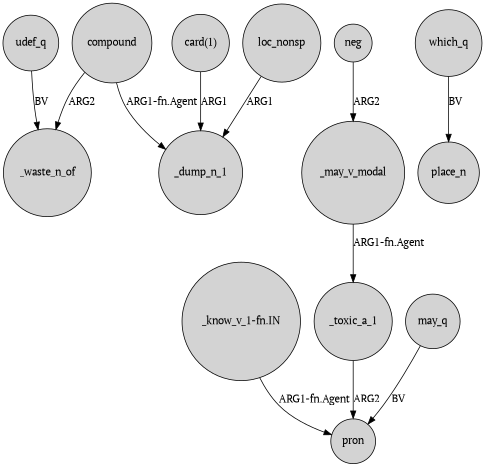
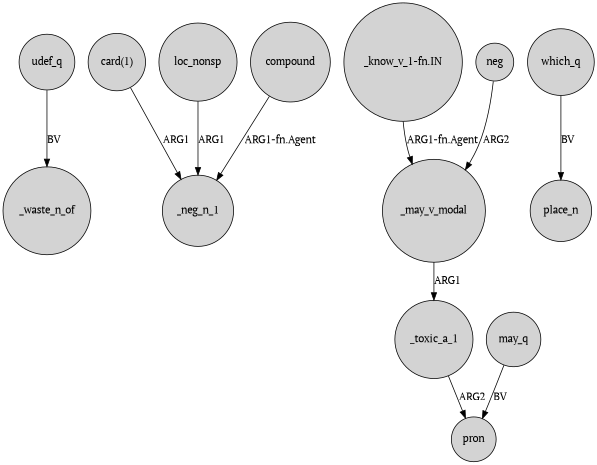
(69, 96) -> none
(201, 173) -> (198, 211)
(389, 243) -> (447, 281)
(286, 412) -> (406, 139)
